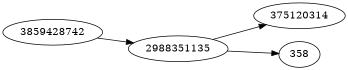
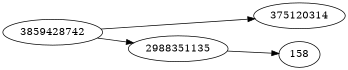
(236, 33) -> (174, 24)
(299, 54) -> (299, 54)
